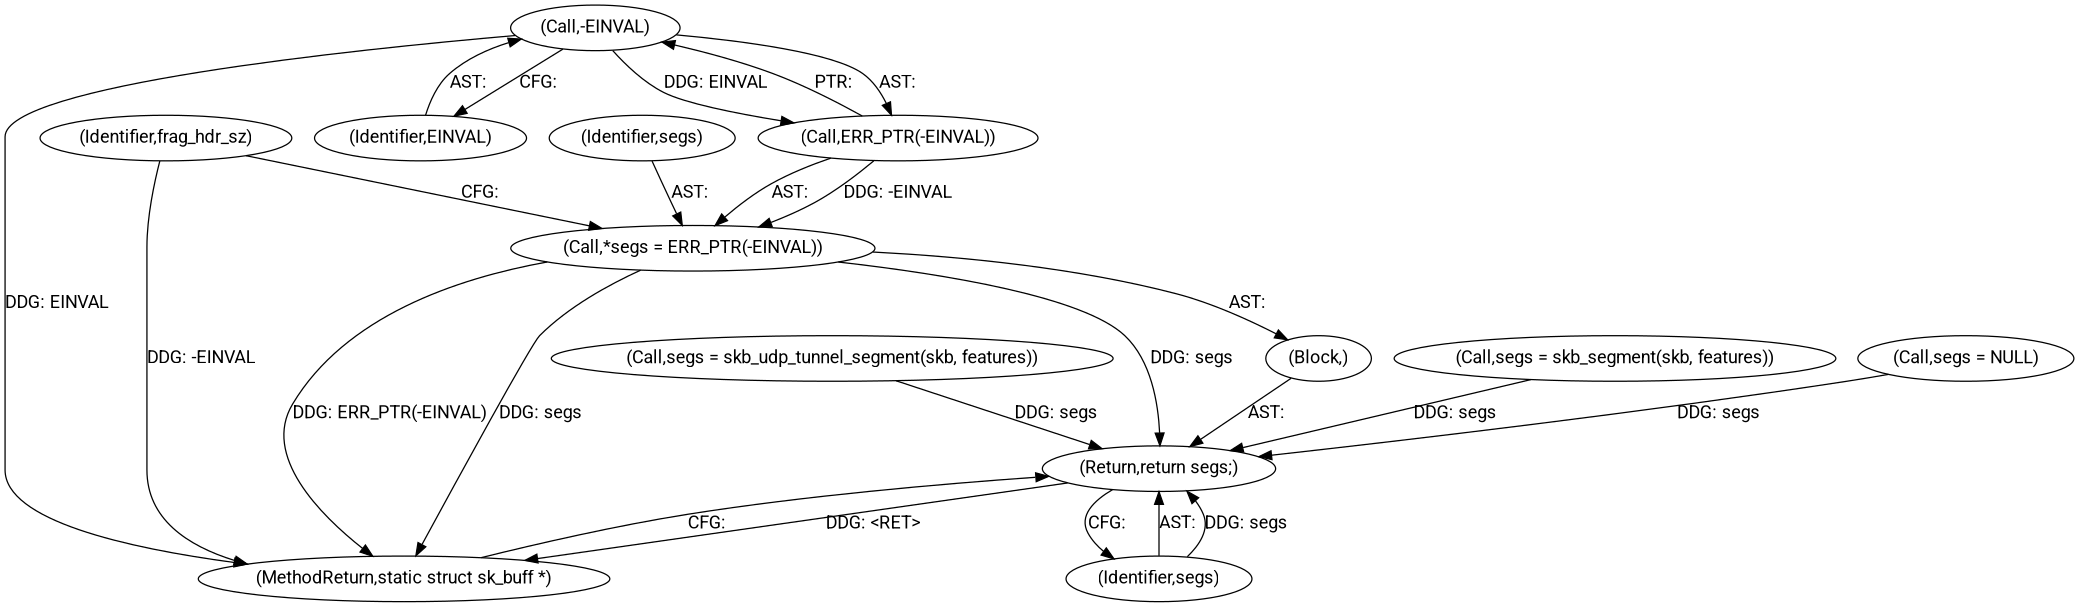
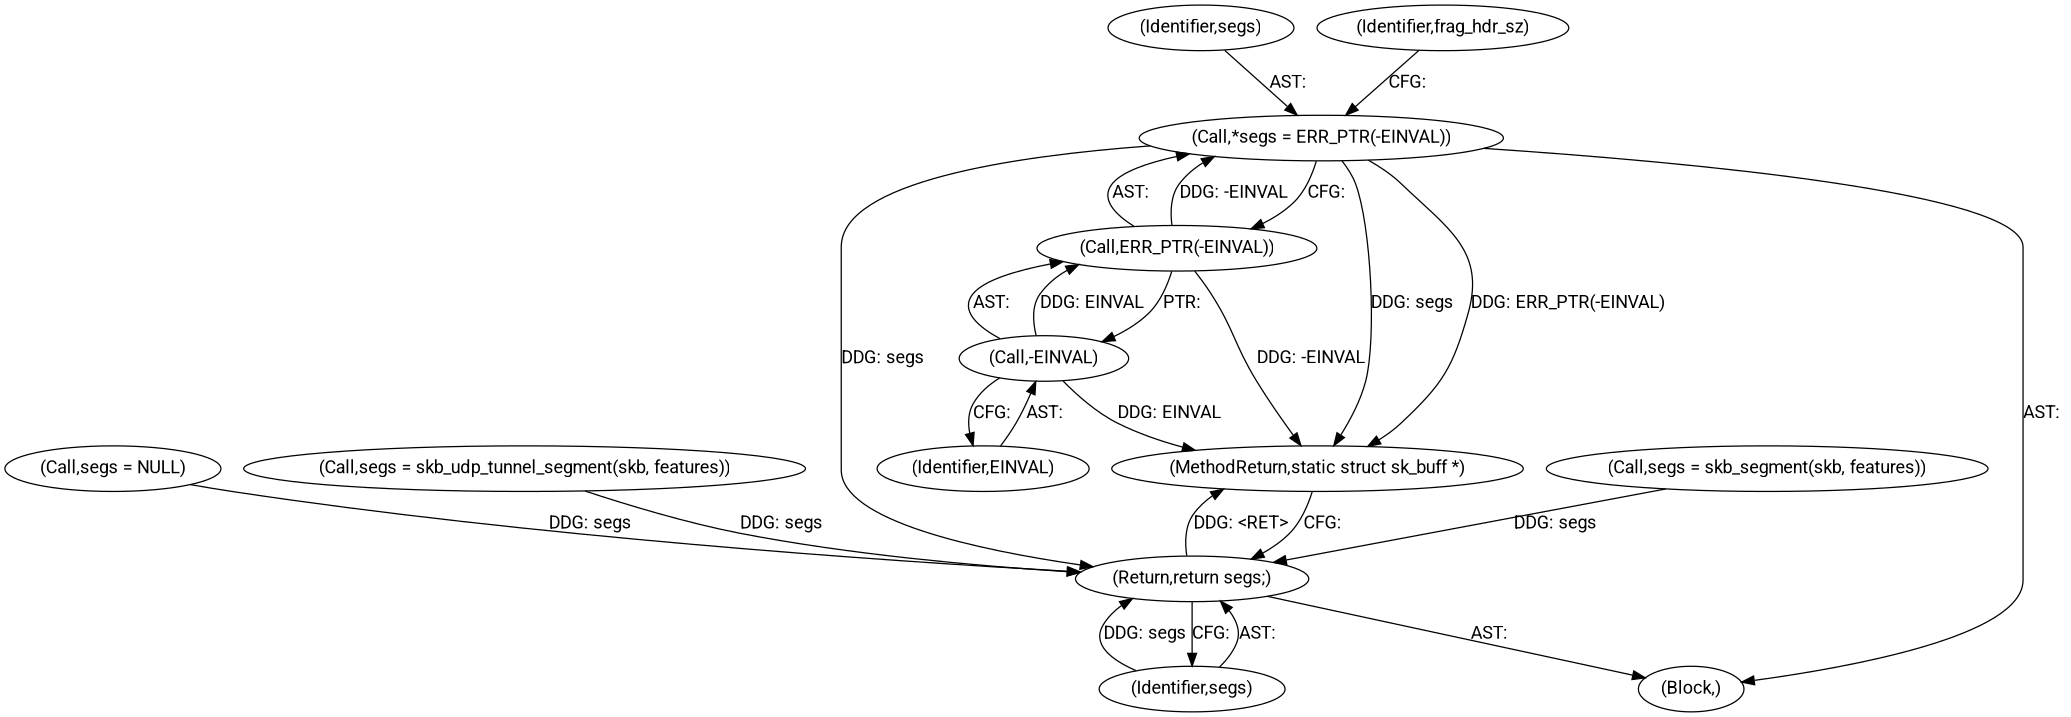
none -> (1297, 199)
(147, 383) -> (1242, 354)
(1246, 409) -> (1450, 636)
